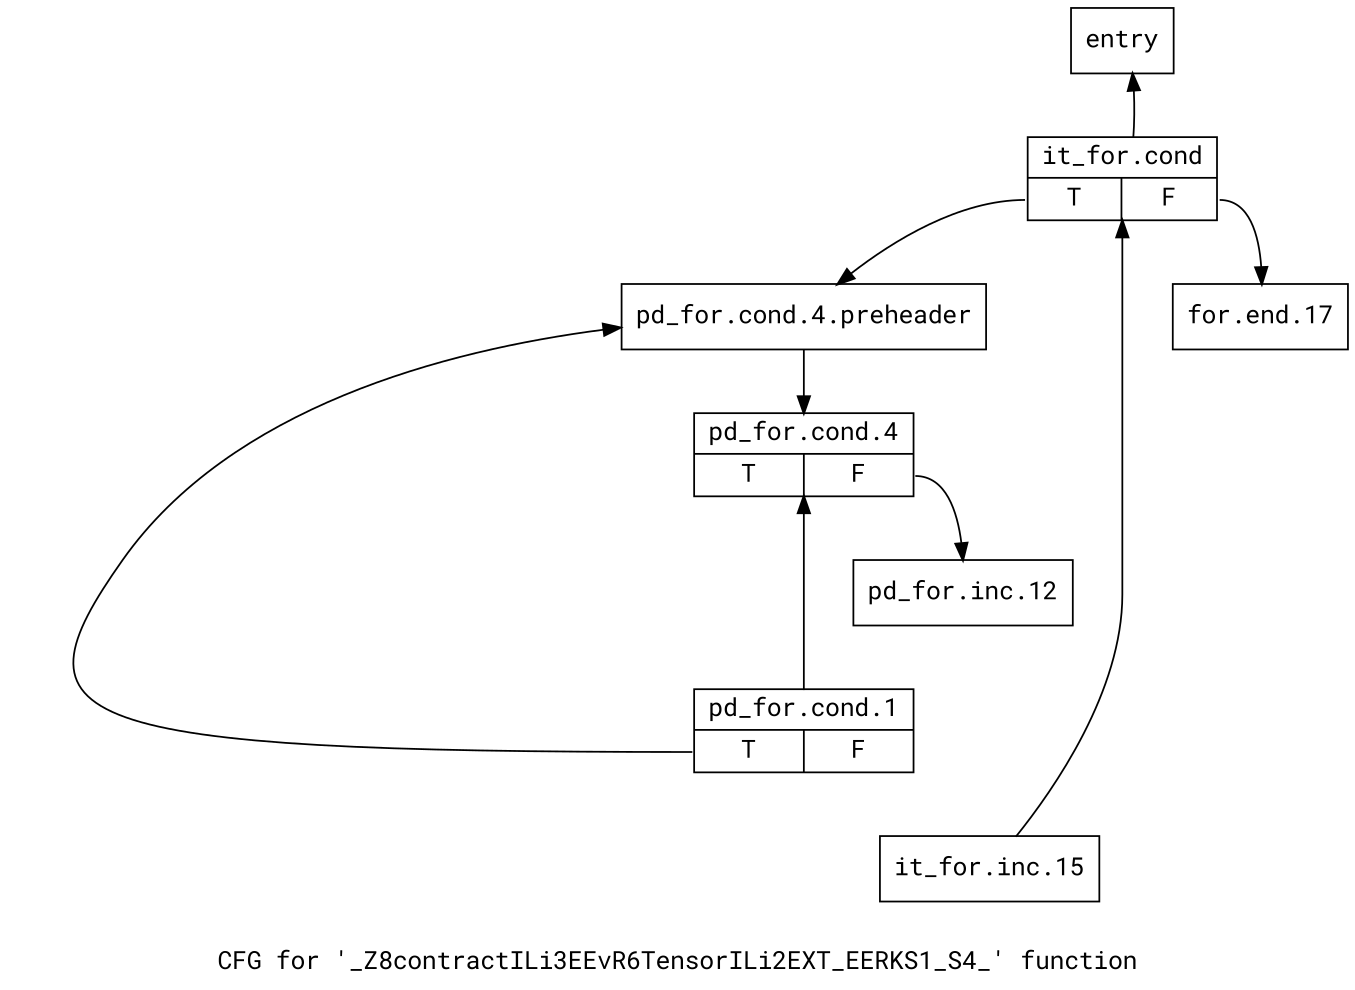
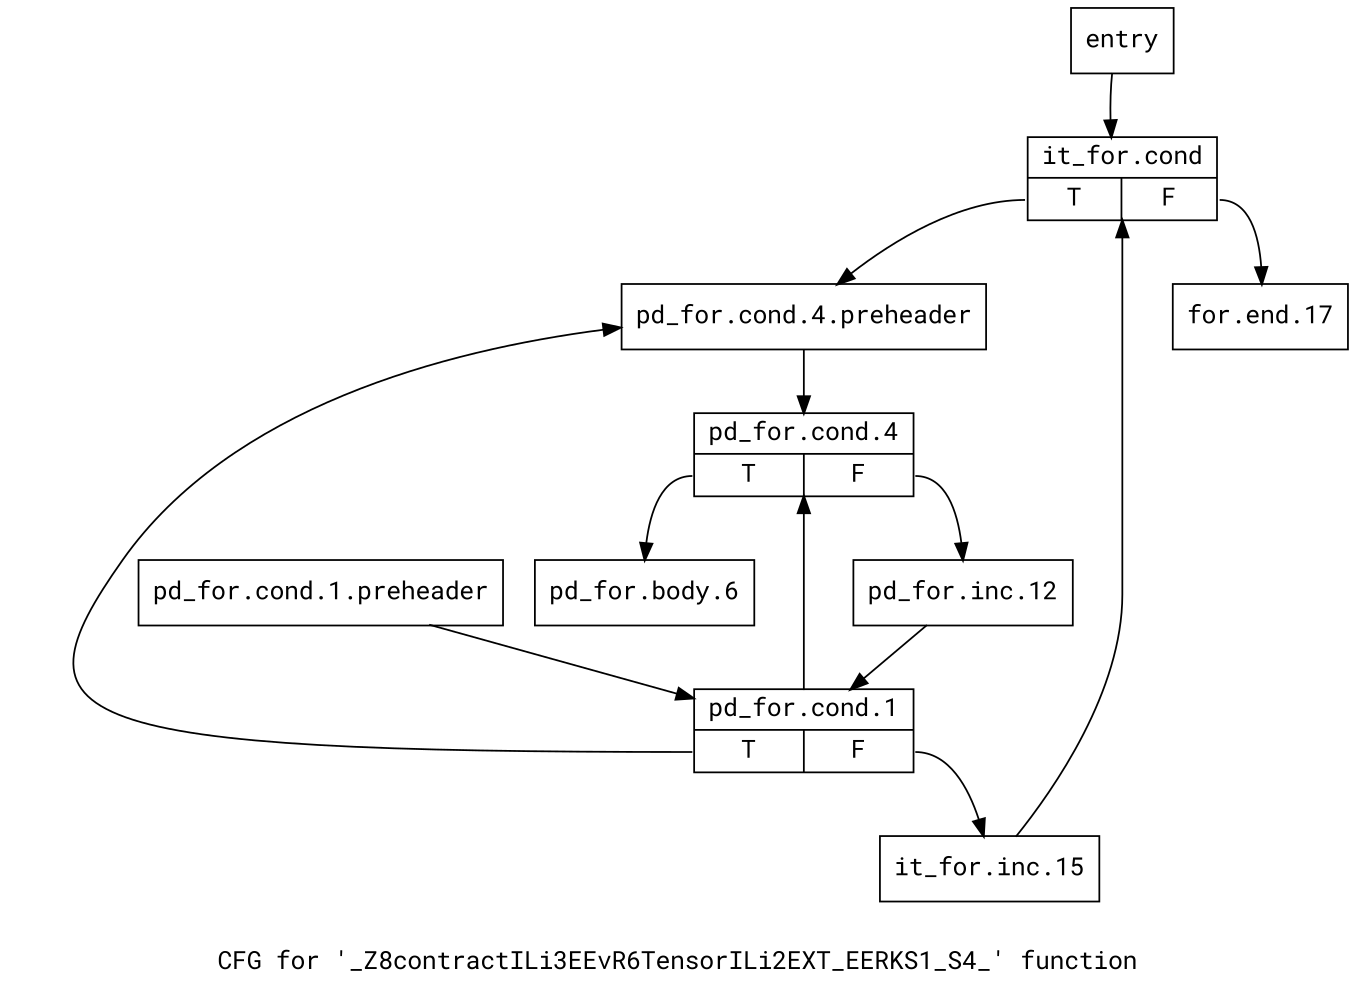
(1134, 114) -> (1111, 97)
none -> (321, 593)
none -> (645, 593)
none -> (895, 652)
none -> (957, 775)
